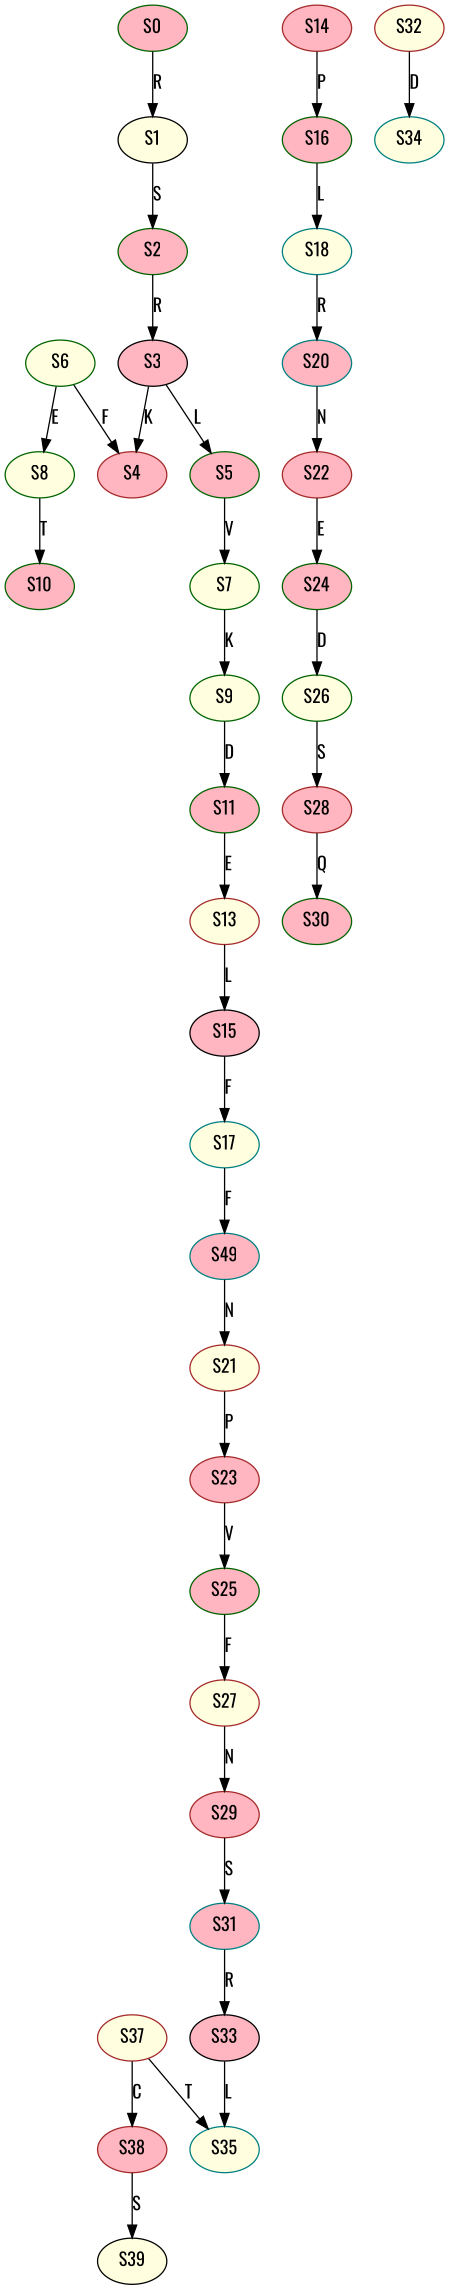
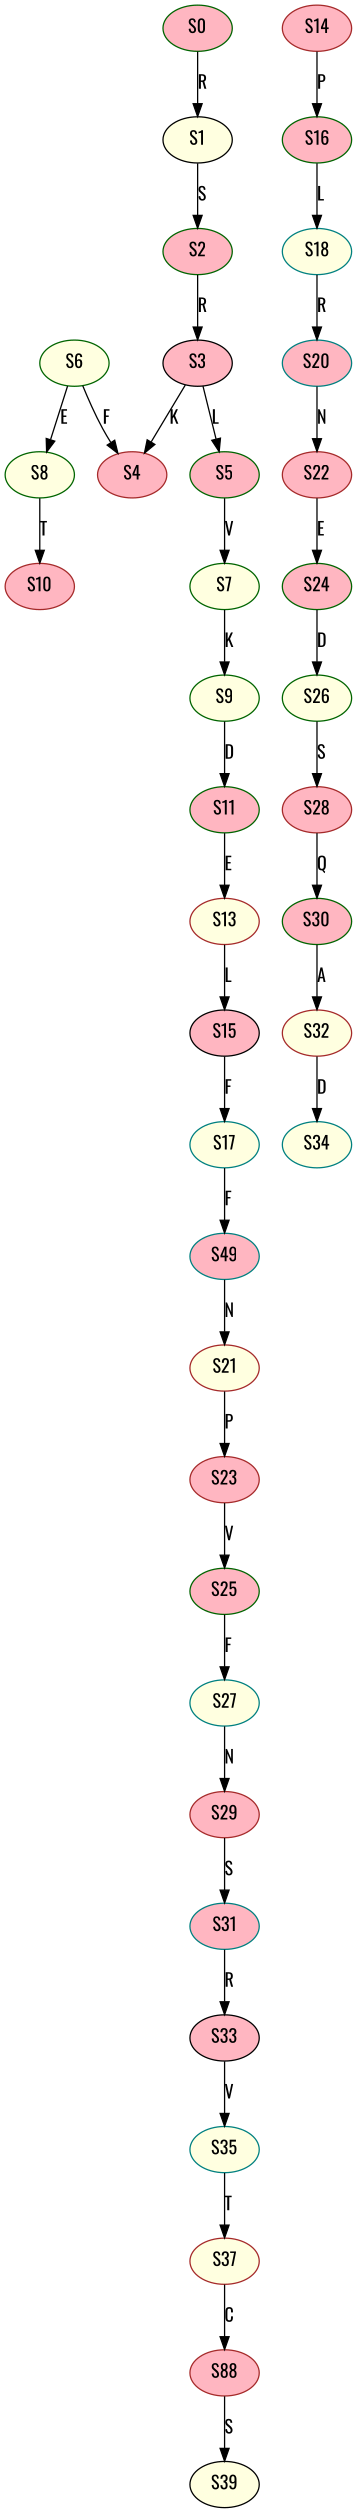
(40, 586) -> (40, 586)
none -> (317, 971)
(225, 1703) -> (225, 1703)
(174, 2089) -> (225, 2199)
(228, 2094) -> (229, 2094)
(132, 2150) -> (225, 2373)
